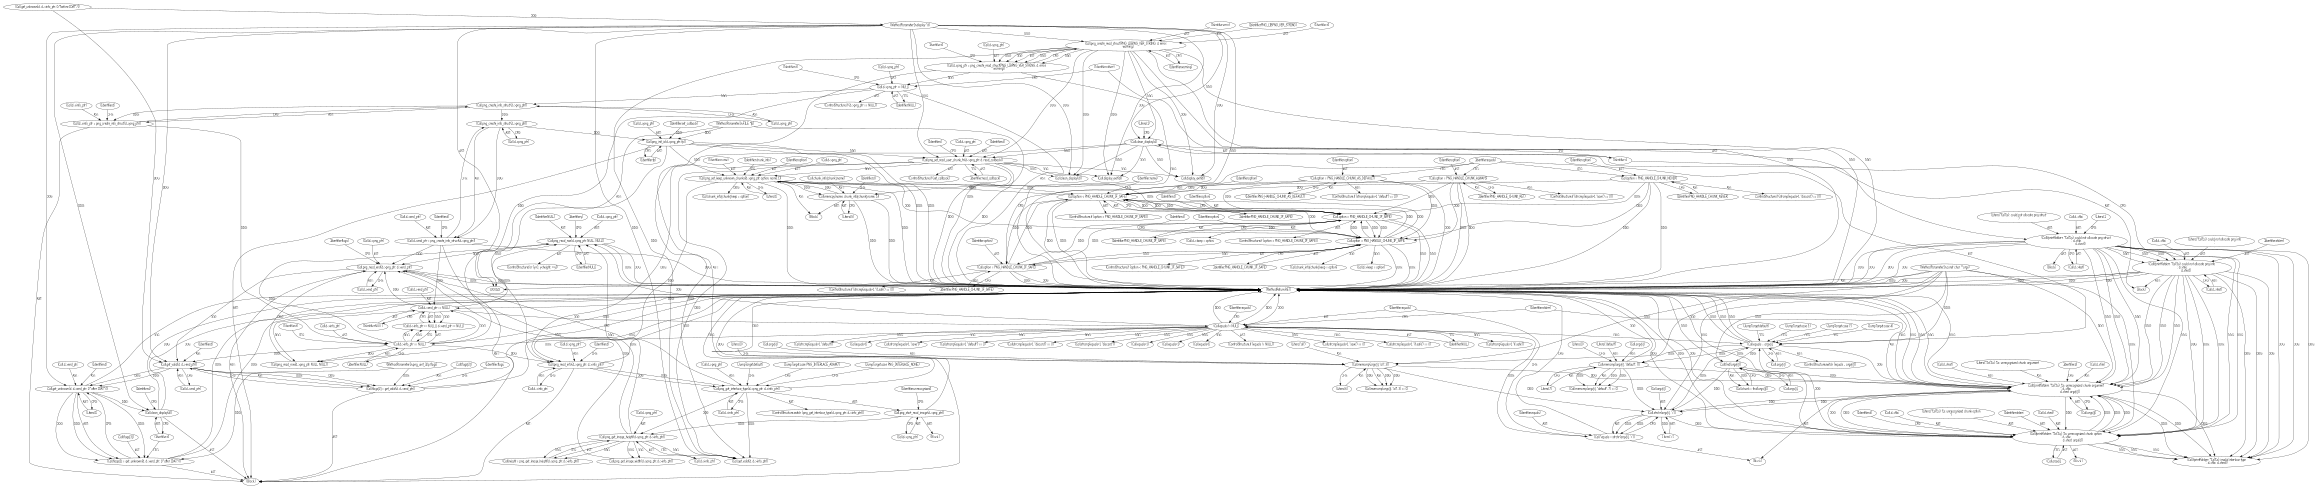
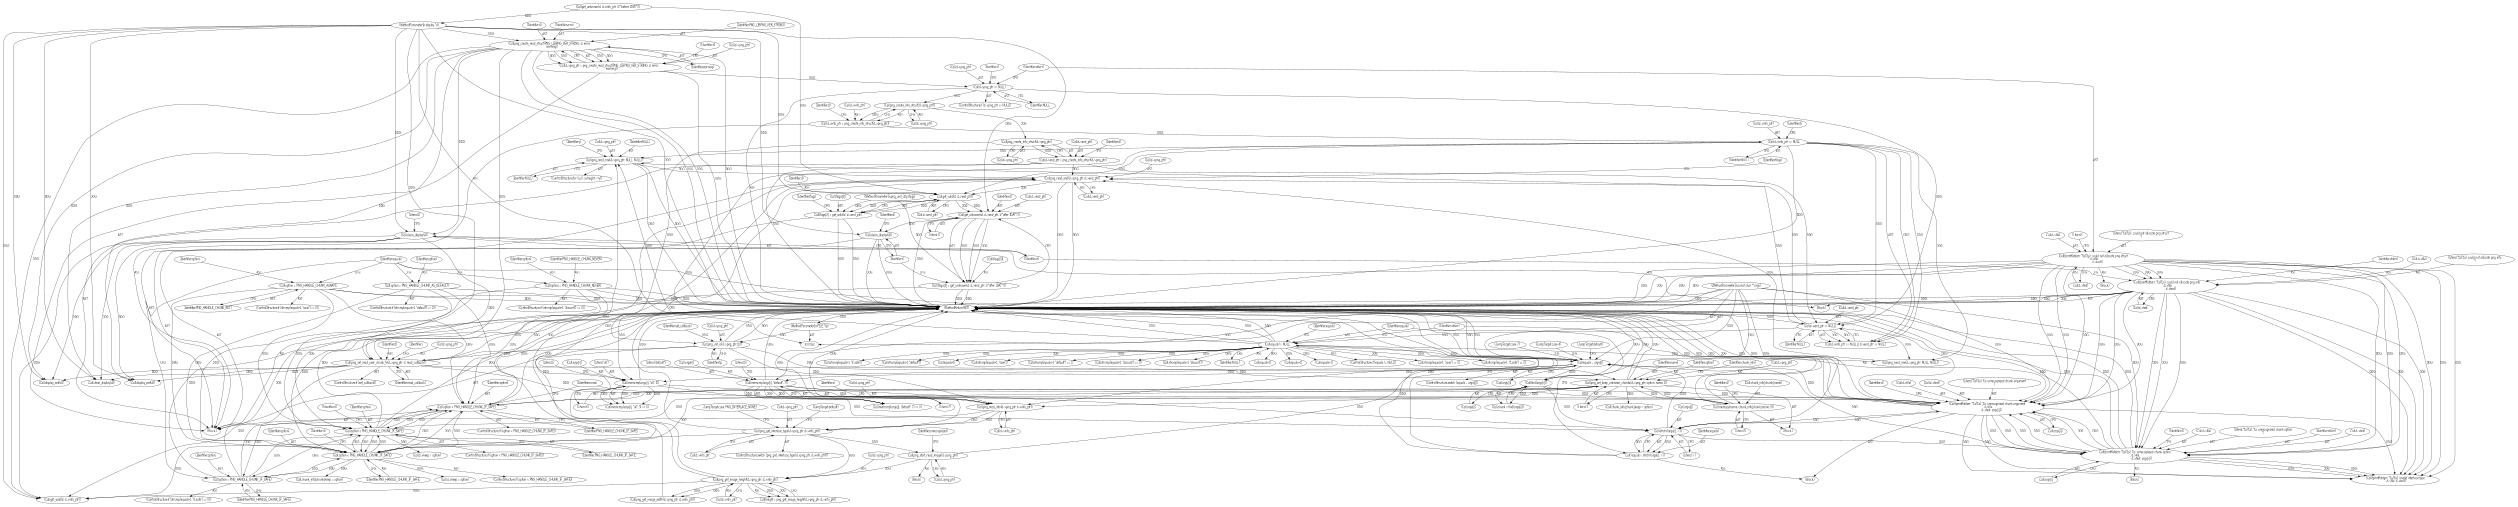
(605, 176) -> (1579, 103)
(1675, 188) -> none
(1275, 197) -> none
(960, 214) -> (879, 312)
(1798, 327) -> none
(425, 336) -> none
(812, 365) -> none
(856, 402) -> (876, 443)
(1666, 424) -> (1692, 443)
